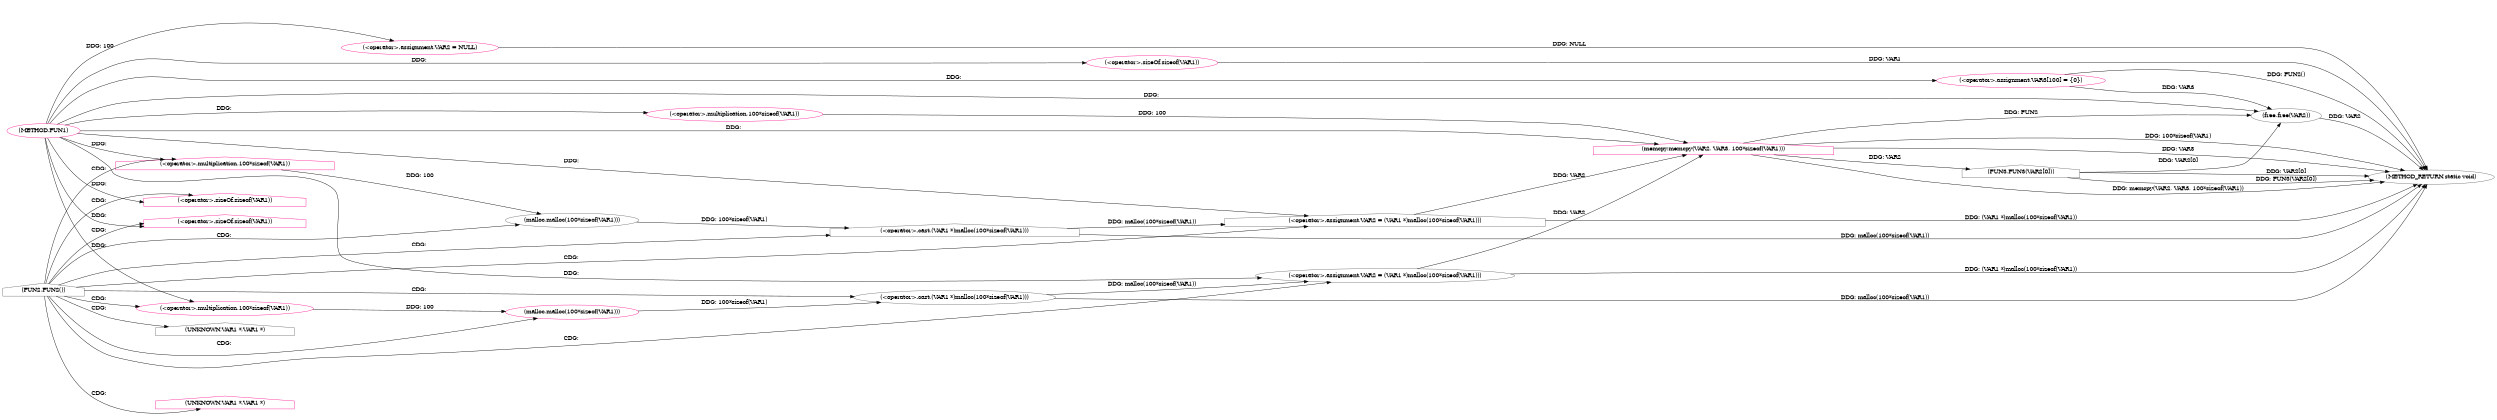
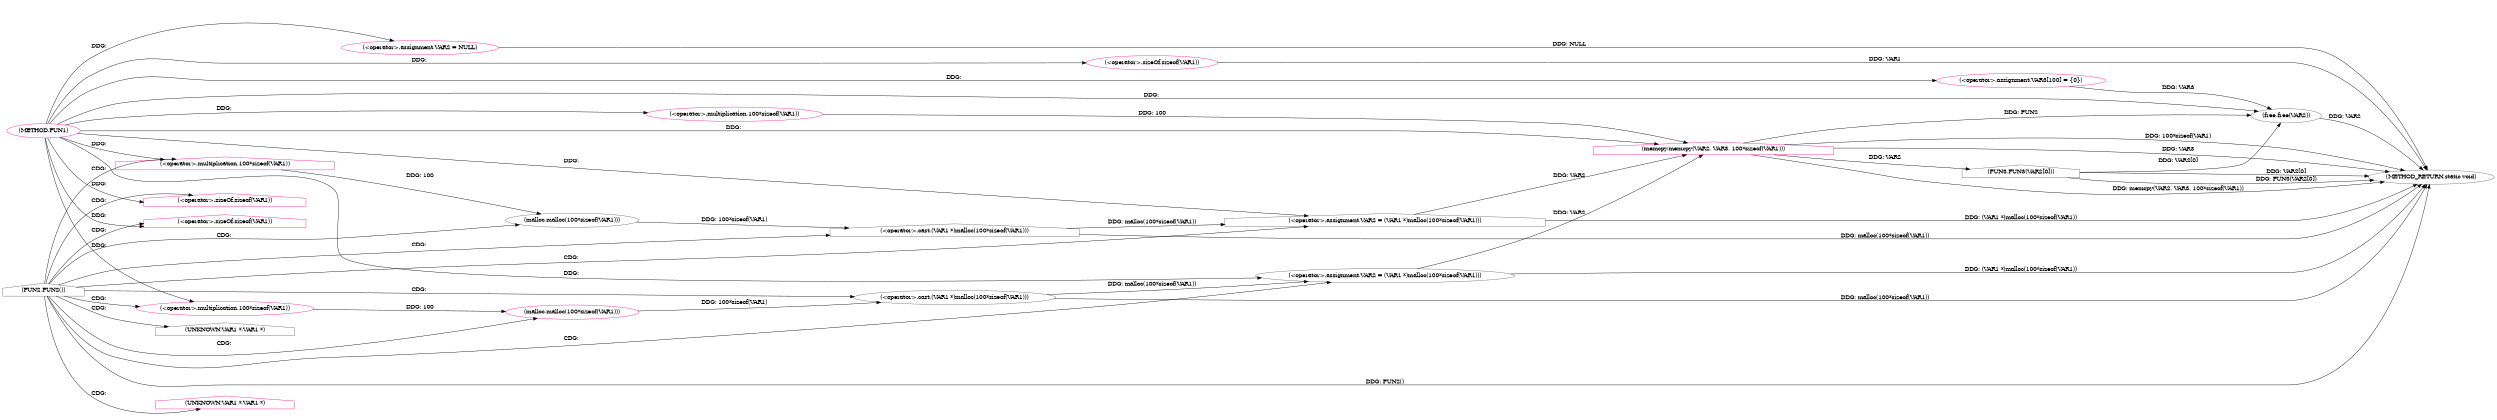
(100, 46) -> (100, 46)
(2257, 79) -> (1278, 385)
